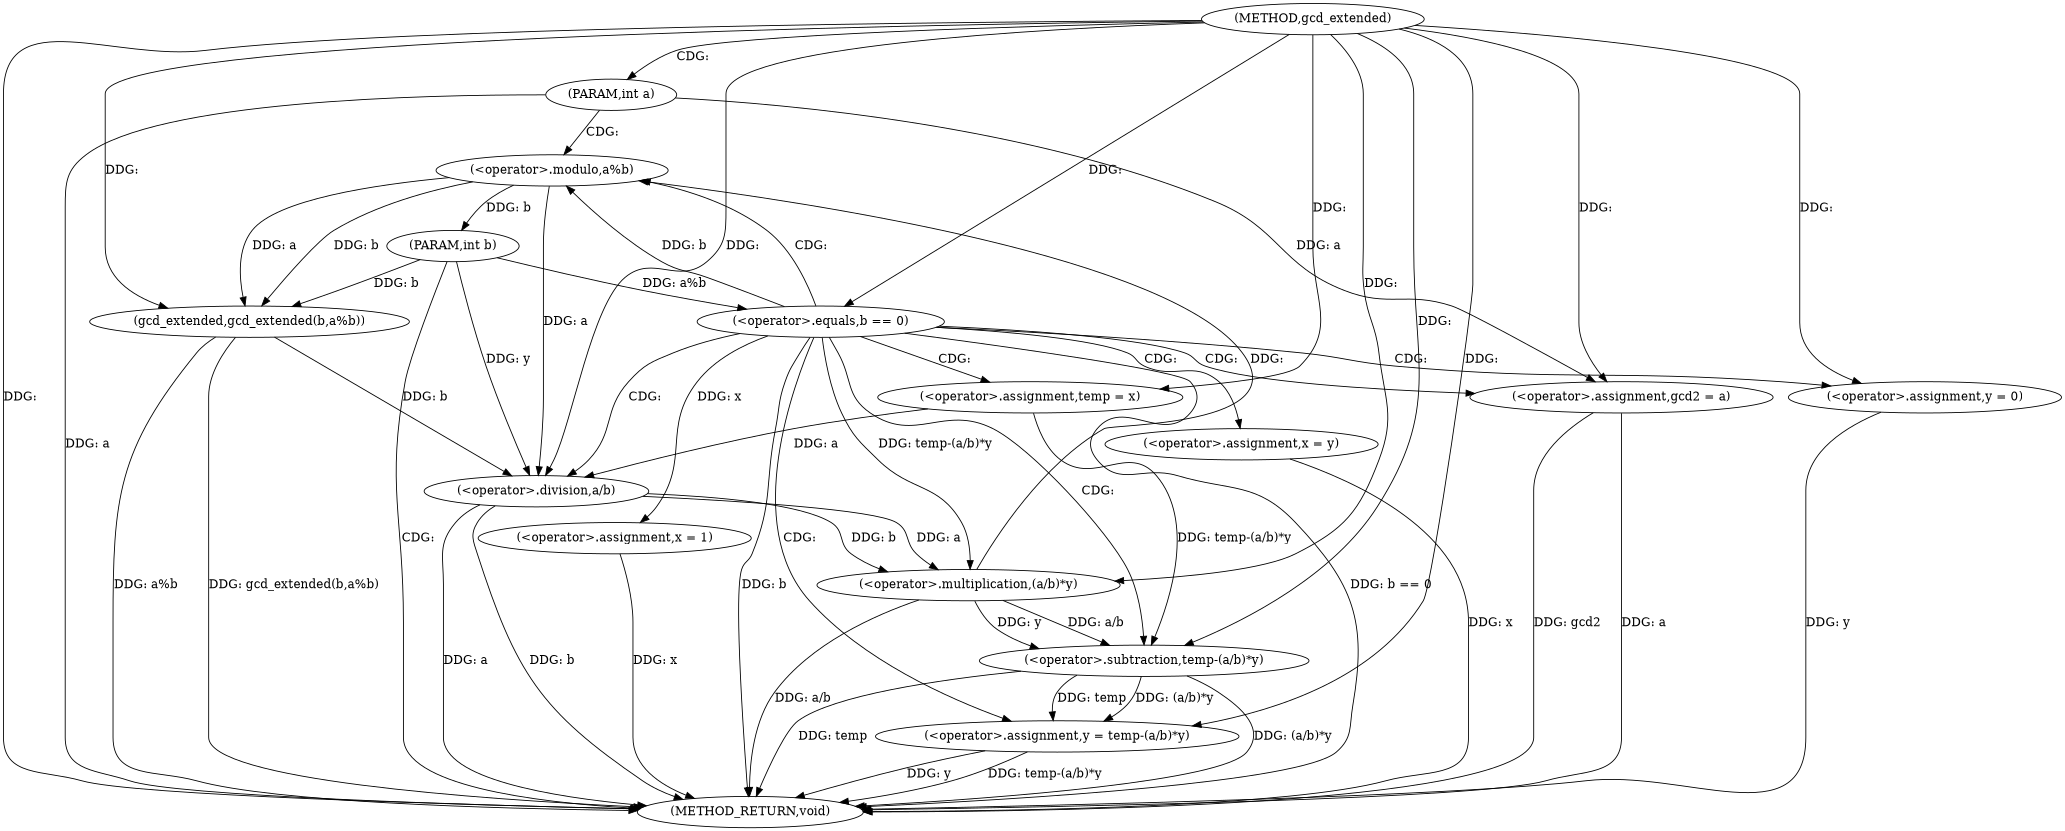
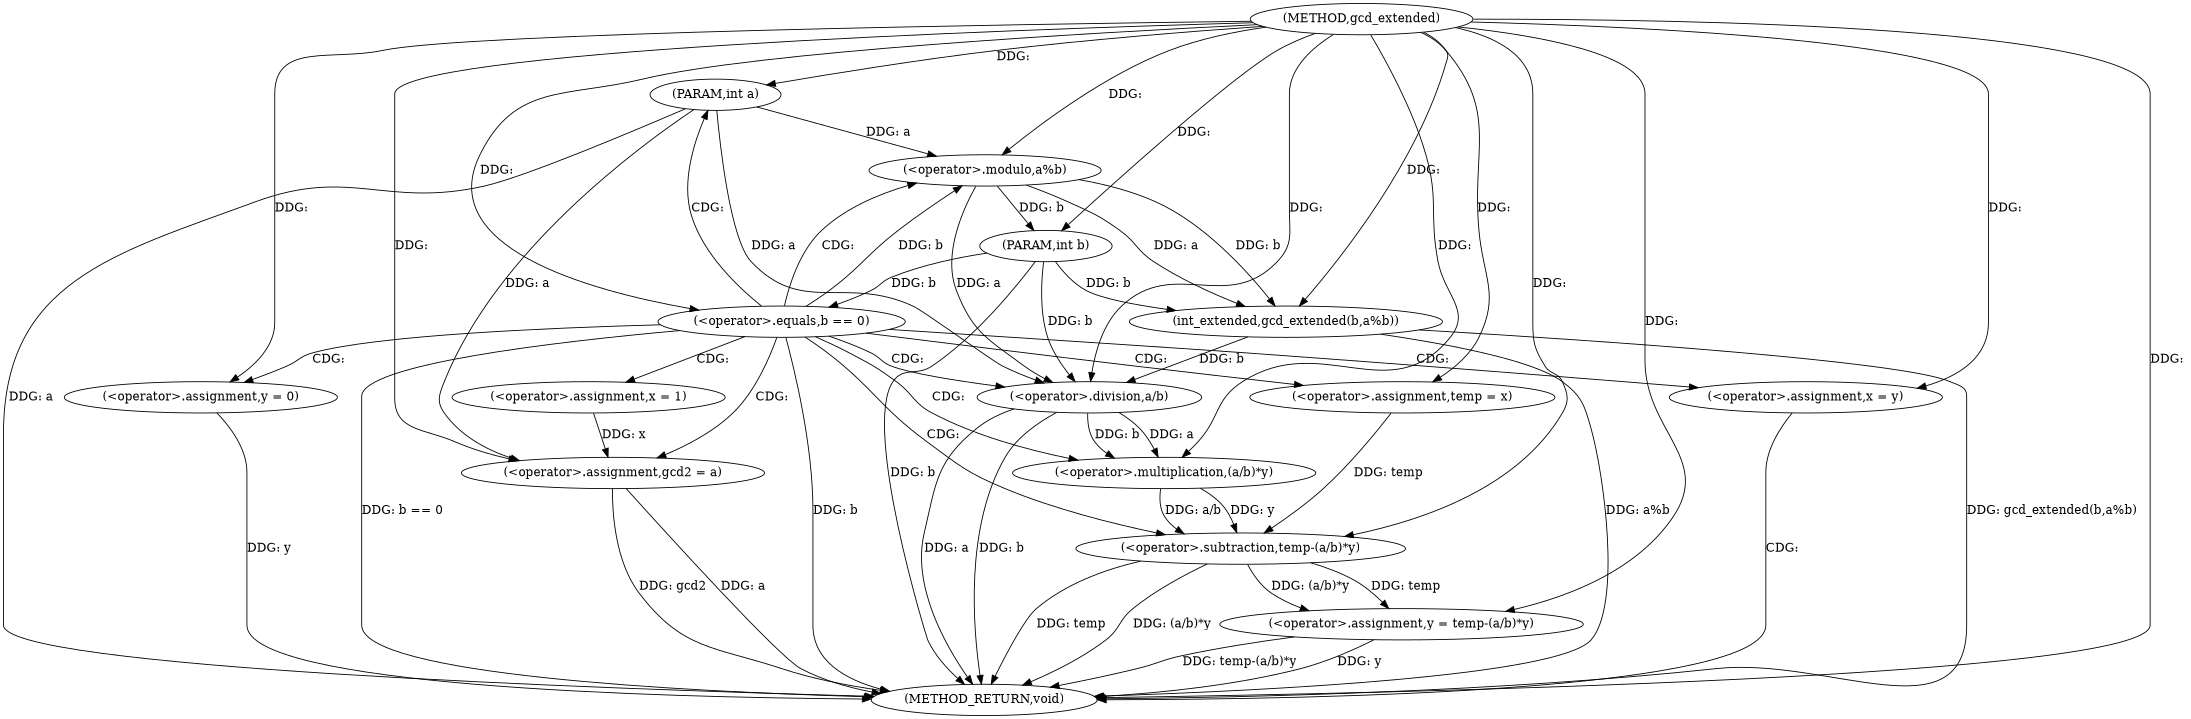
none -> (1897, 55)
(695, 57) -> (1015, 57)
none -> (1186, 121)
(605, 133) -> (889, 133)
(675, 284) -> (914, 284)
(1141, 288) -> (1129, 69)
(250, 322) -> (1286, 322)
(509, 360) -> (1070, 322)
(720, 397) -> (715, 360)
(759, 435) -> (810, 292)
(936, 444) -> (951, 397)
(420, 538) -> (913, 473)
(1235, 538) -> (1389, 473)
(796, 581) -> (694, 223)
(1491, 623) -> (1785, 549)
(800, 665) -> none
(633, 687) -> (599, 431)
